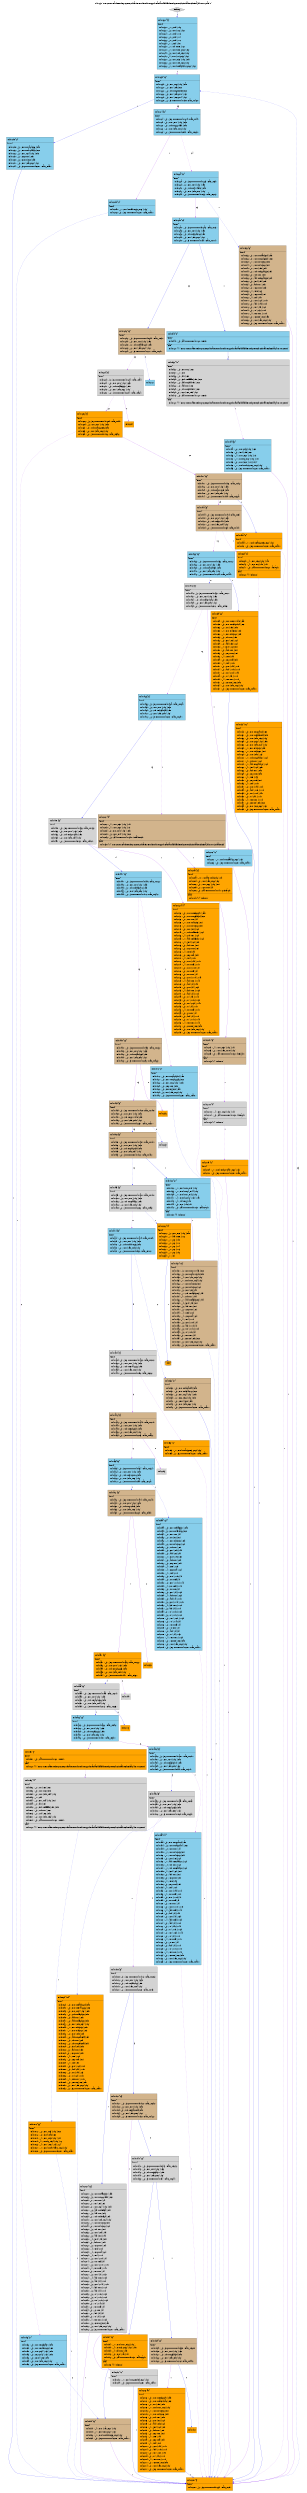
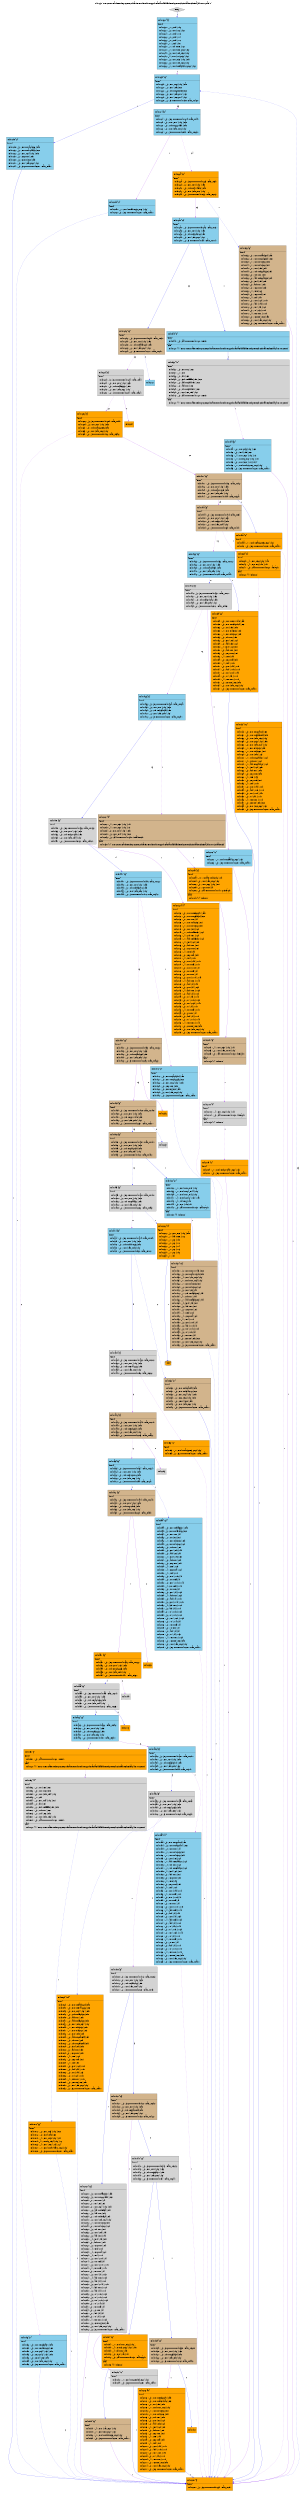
(177, 10) -> (177, 10)
(196, 185) -> (196, 185)
(76, 2391) -> (69, 2475)
